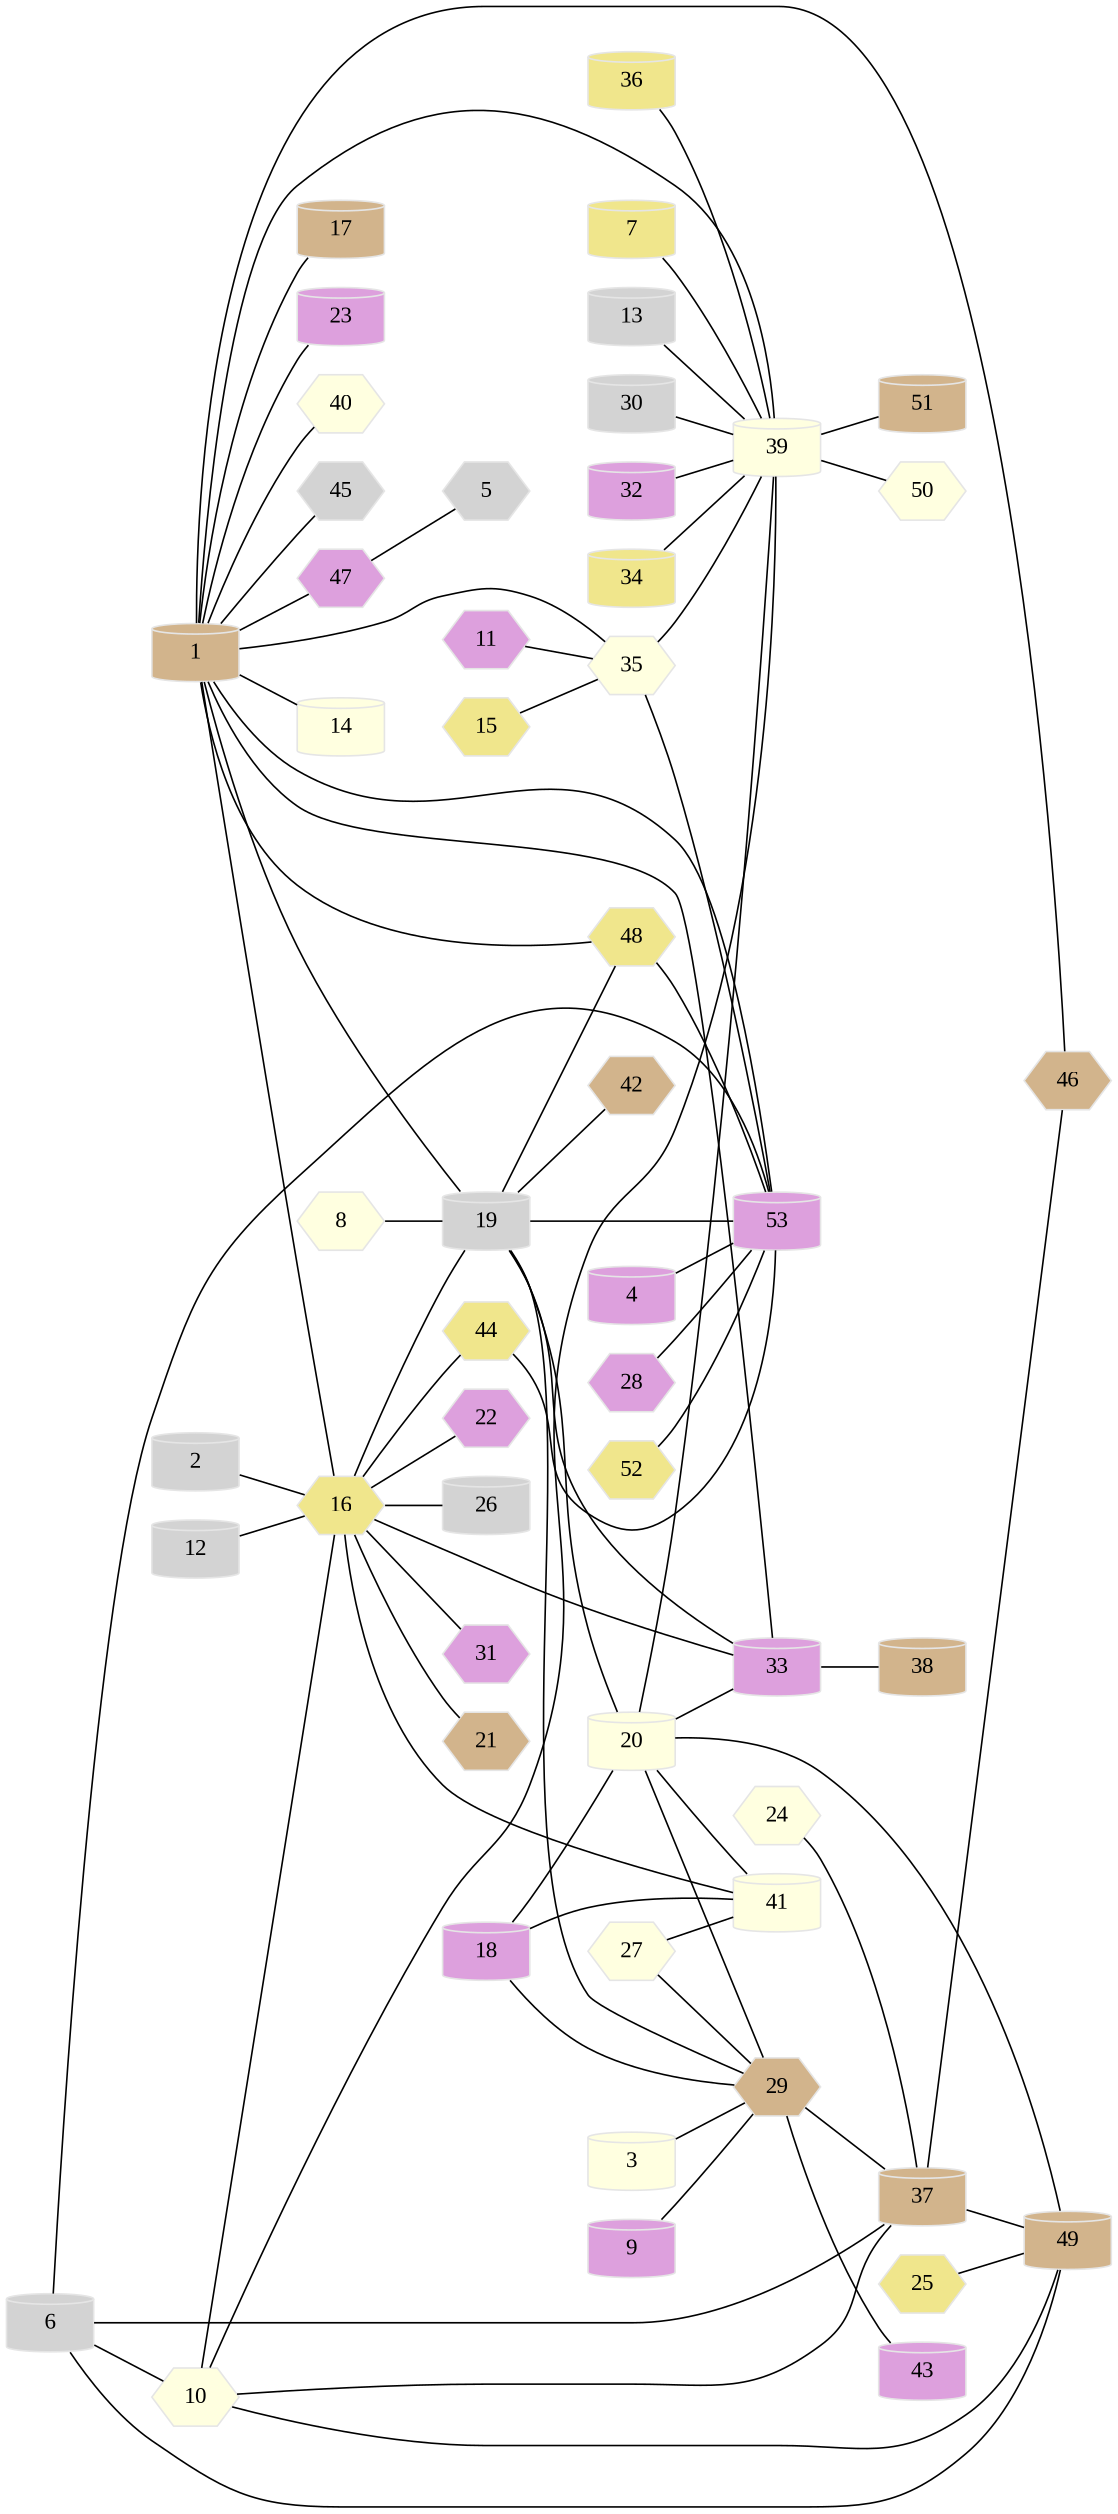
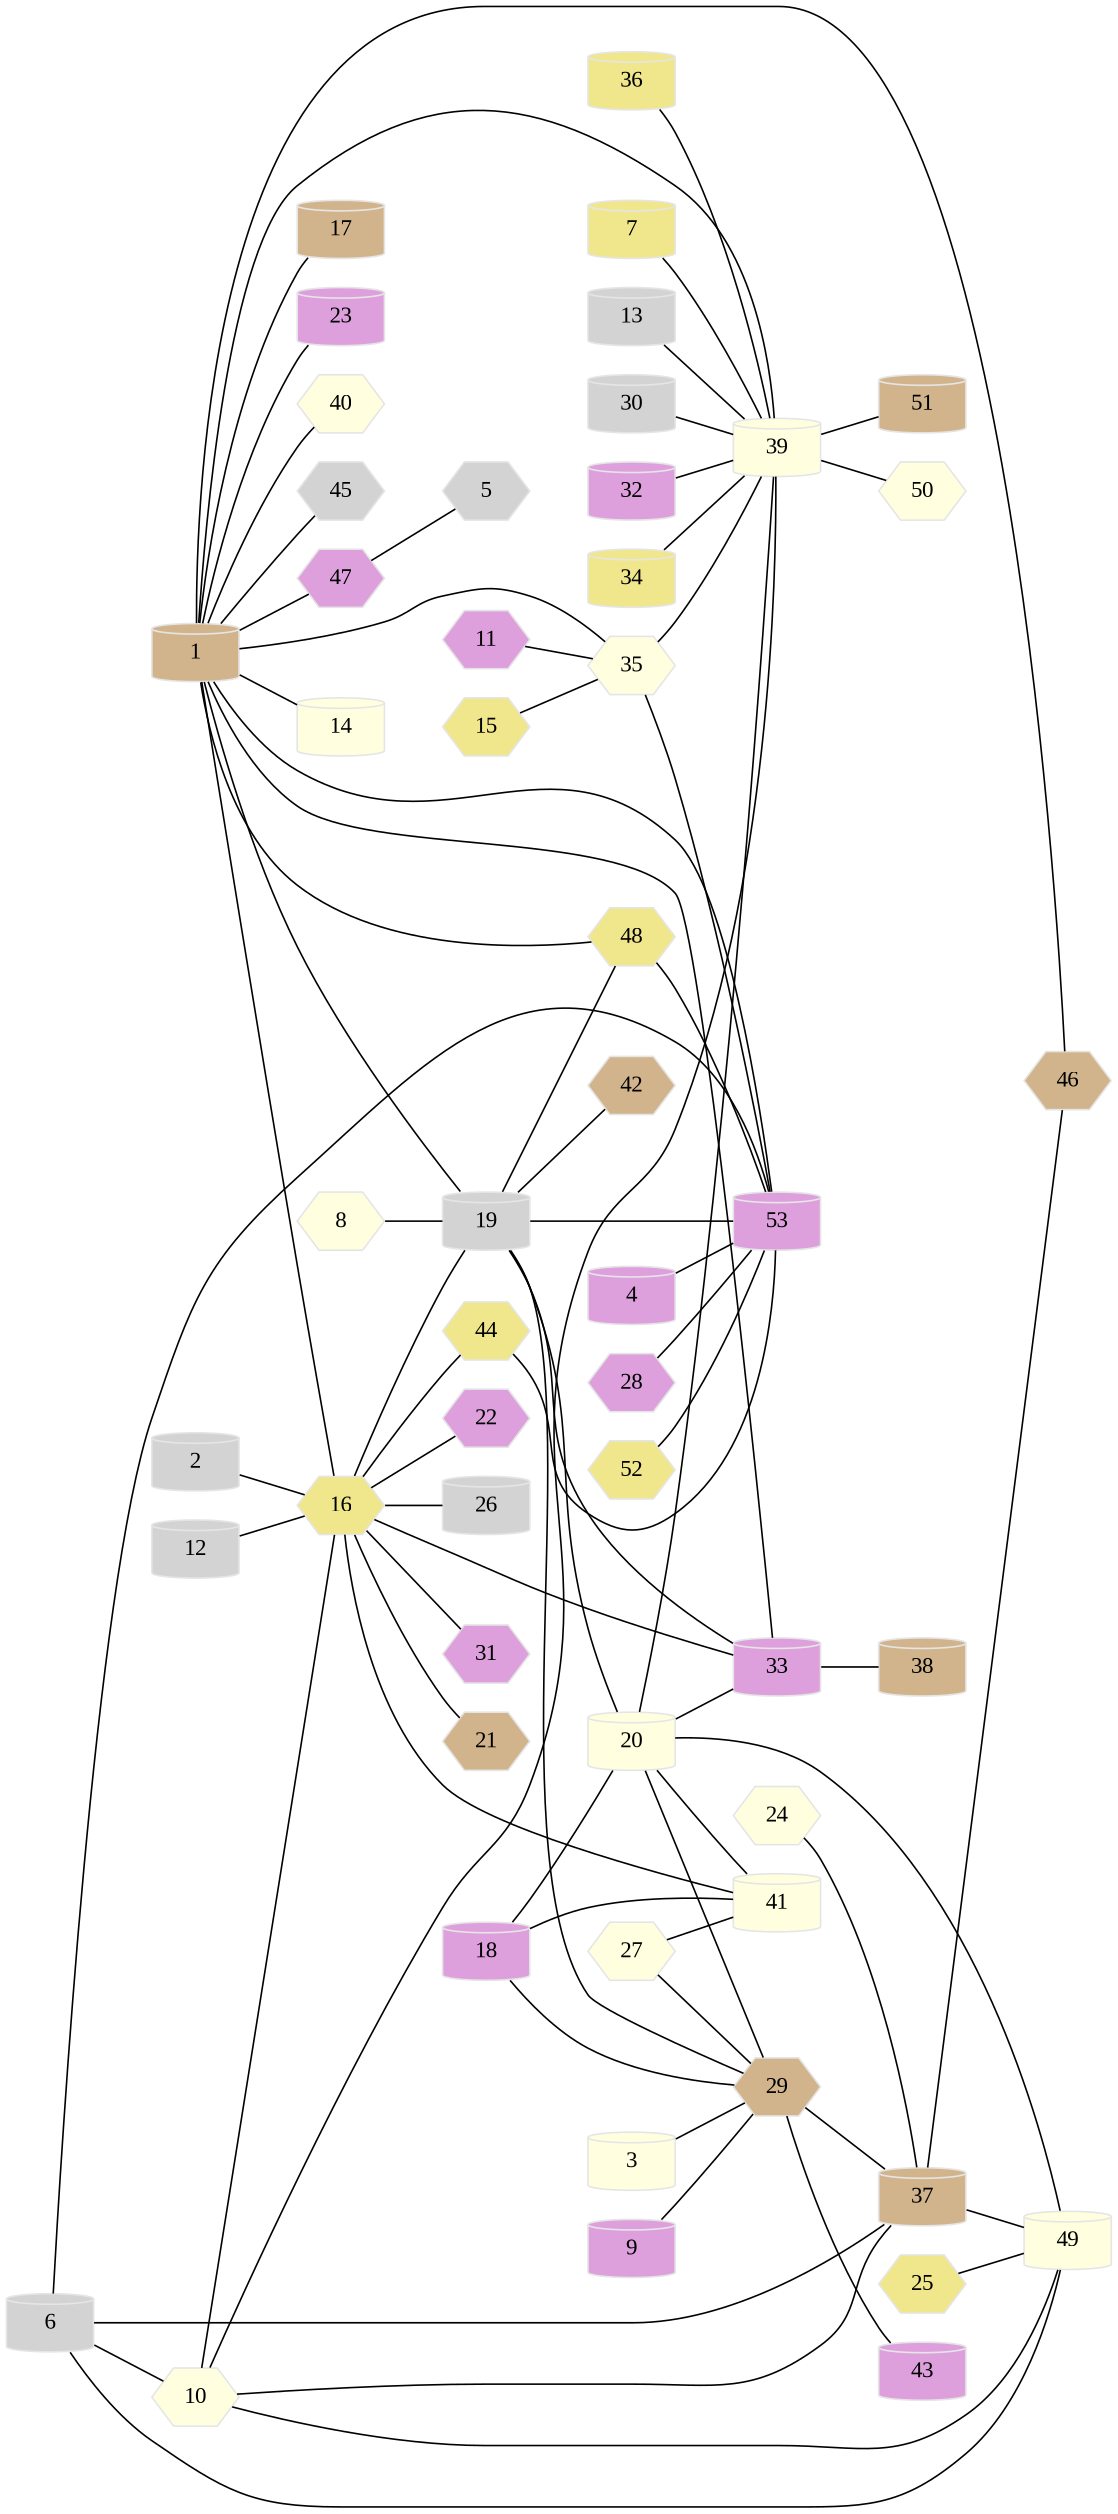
(1068, 2240) -> (1068, 2240)
